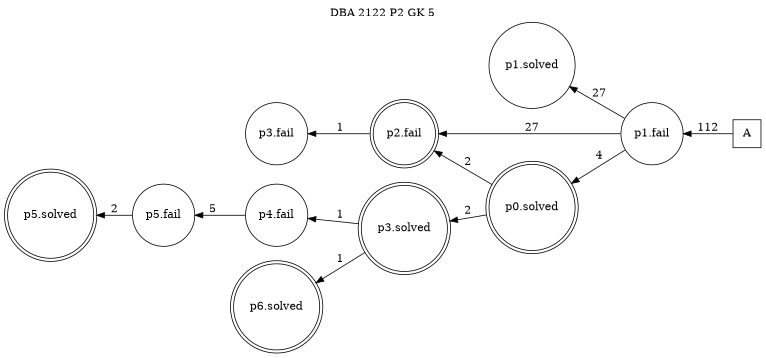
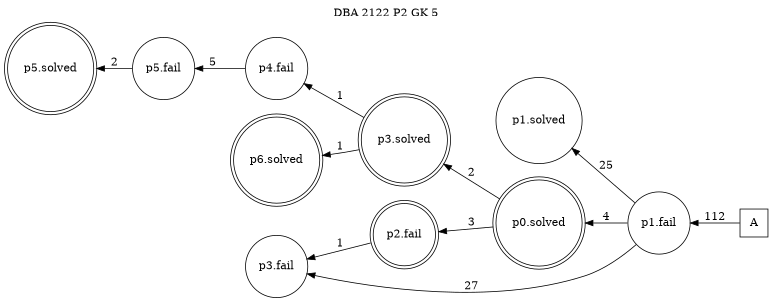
(599, 94) -> (606, 166)
(534, 134) -> (480, 292)
(468, 162) -> (472, 223)
